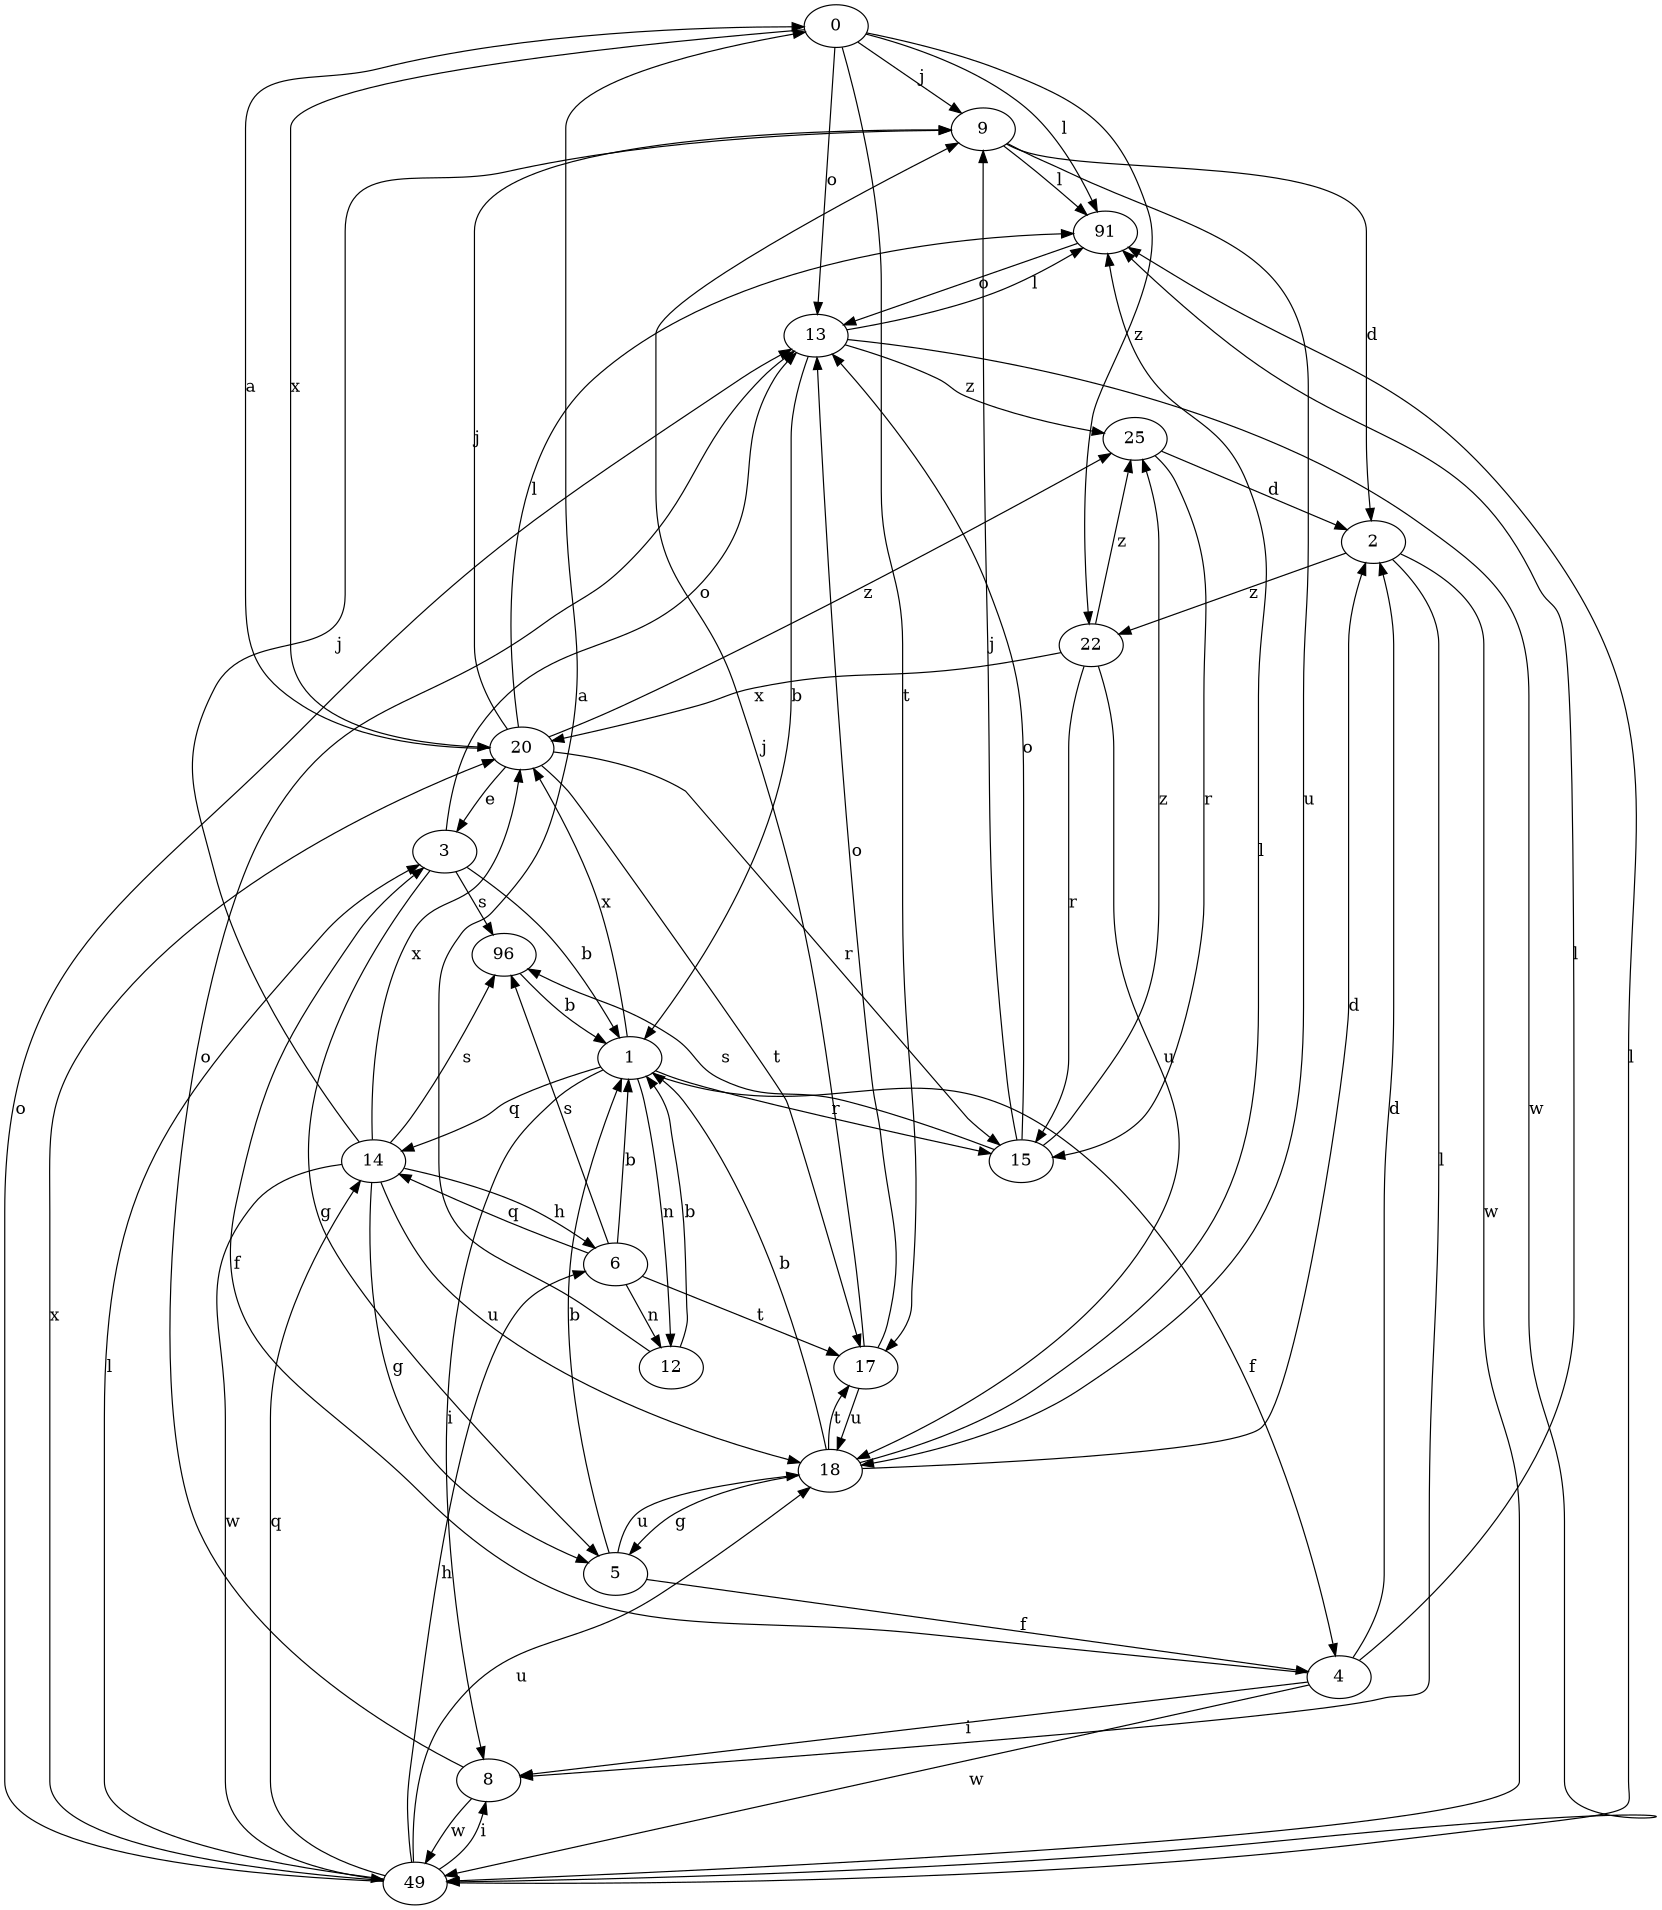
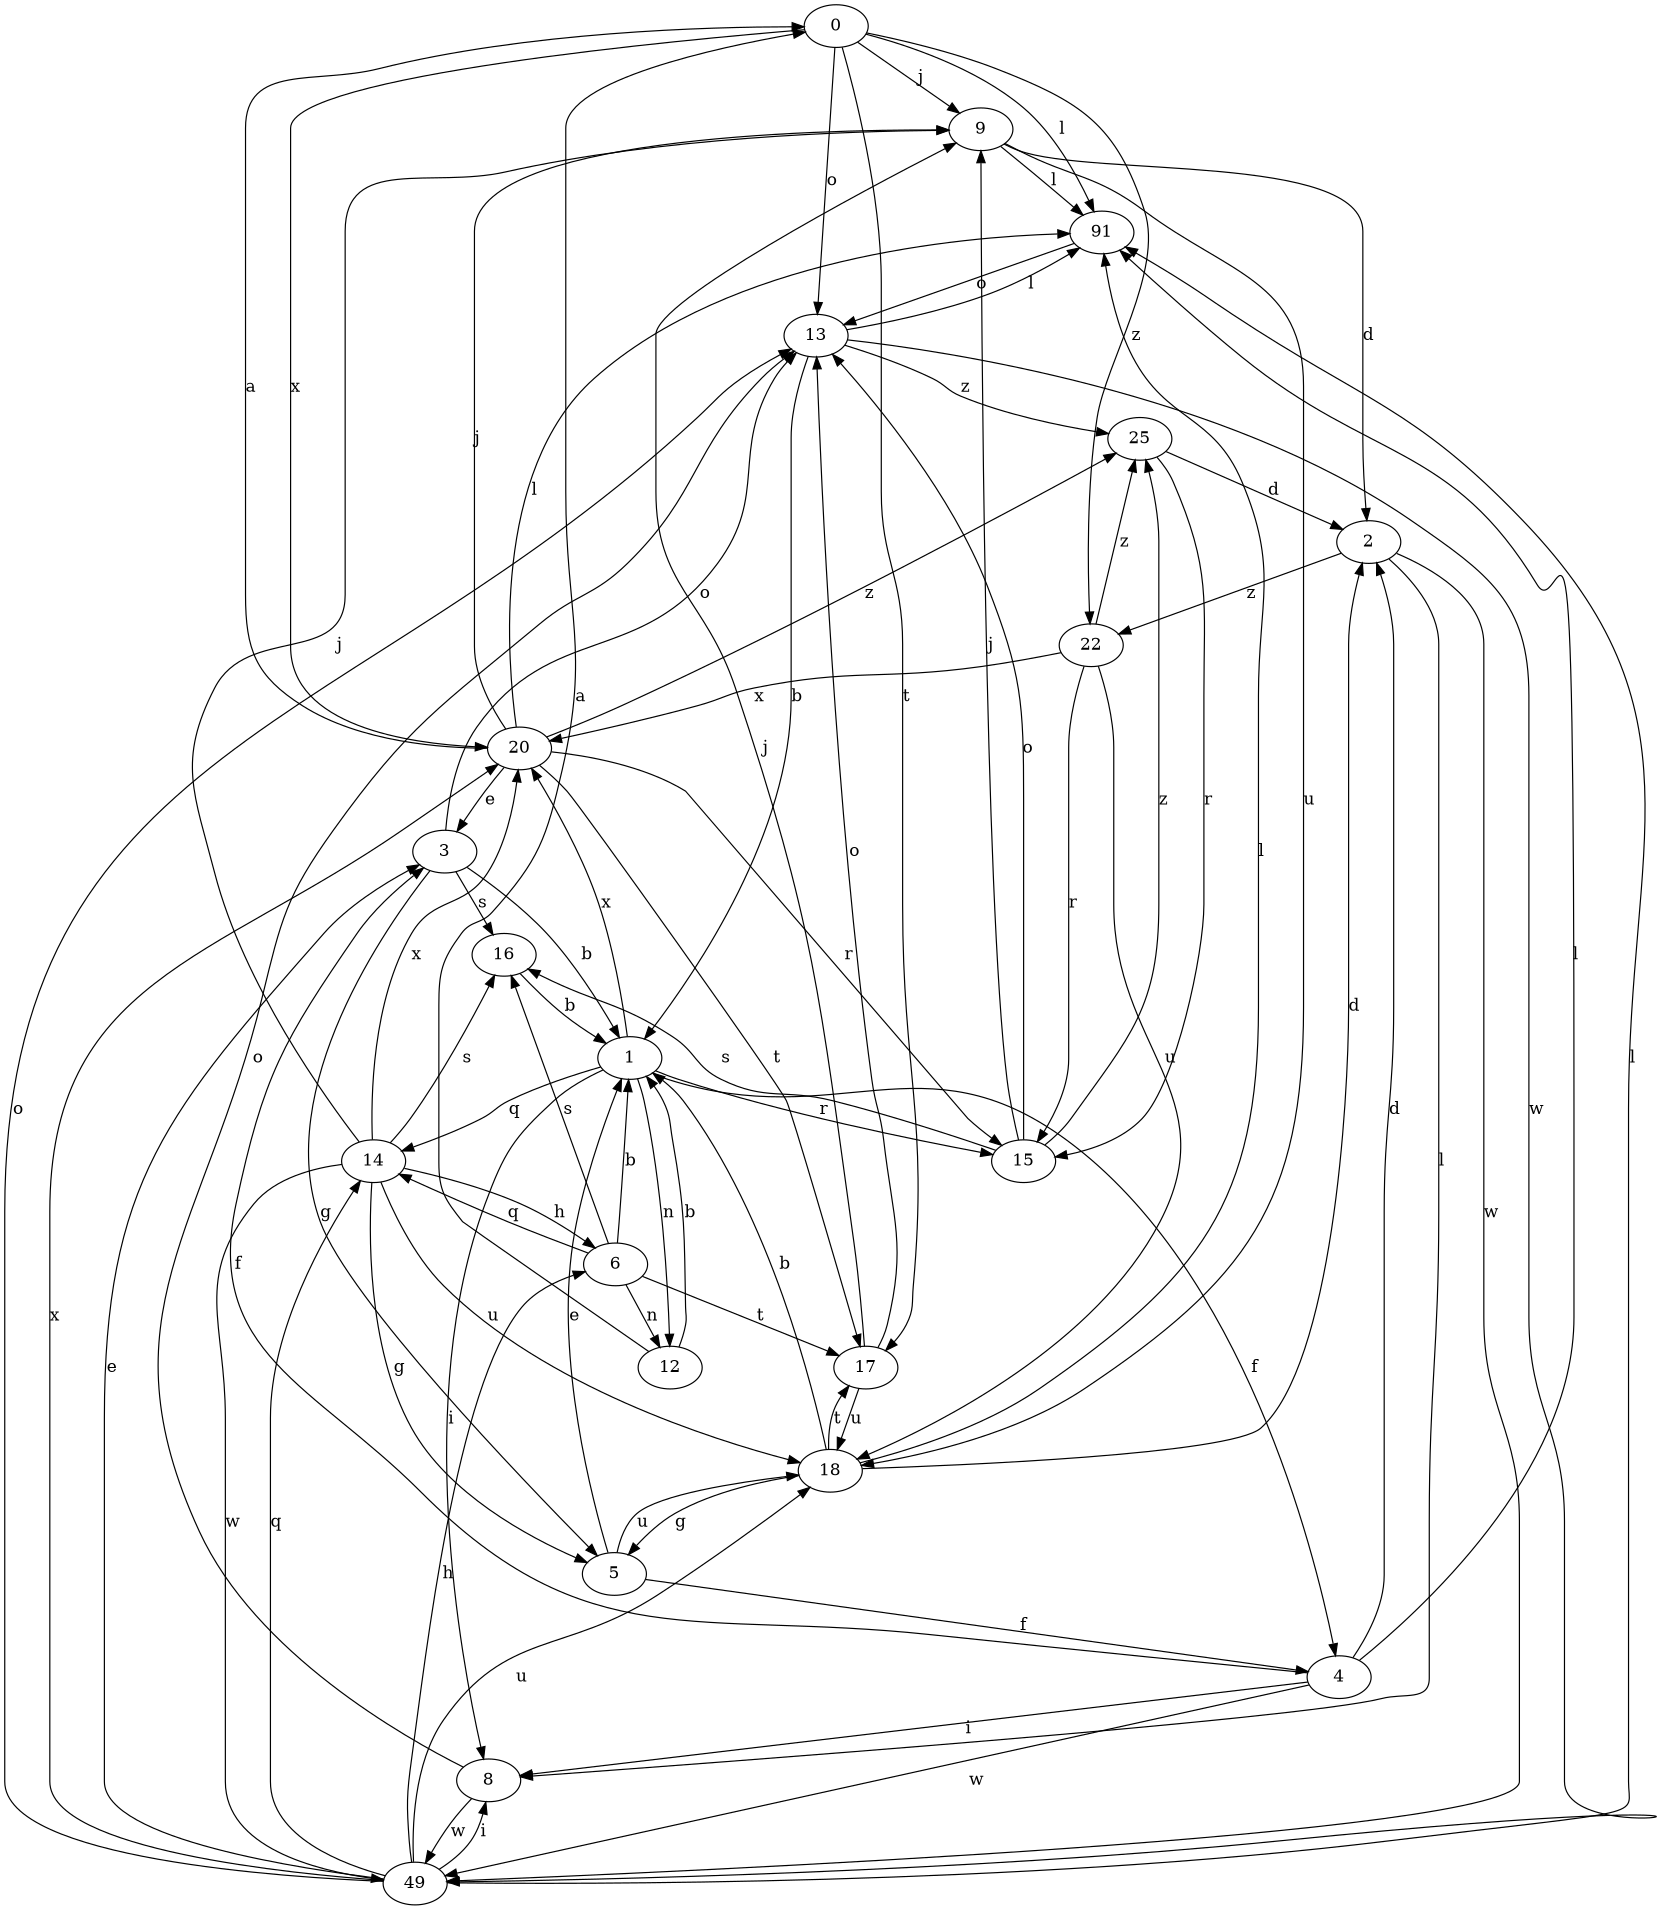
(504, 955) -> (504, 955)
(575, 1316) -> (575, 1316)
(110, 1368) -> (112, 1368)
